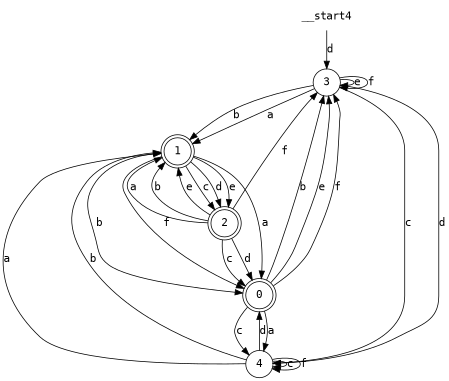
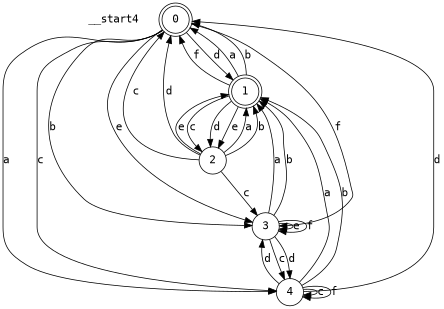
(327, 46) -> (266, 268)
none -> (206, 54)
(285, 151) -> (246, 193)
(225, 223) -> (213, 160)
